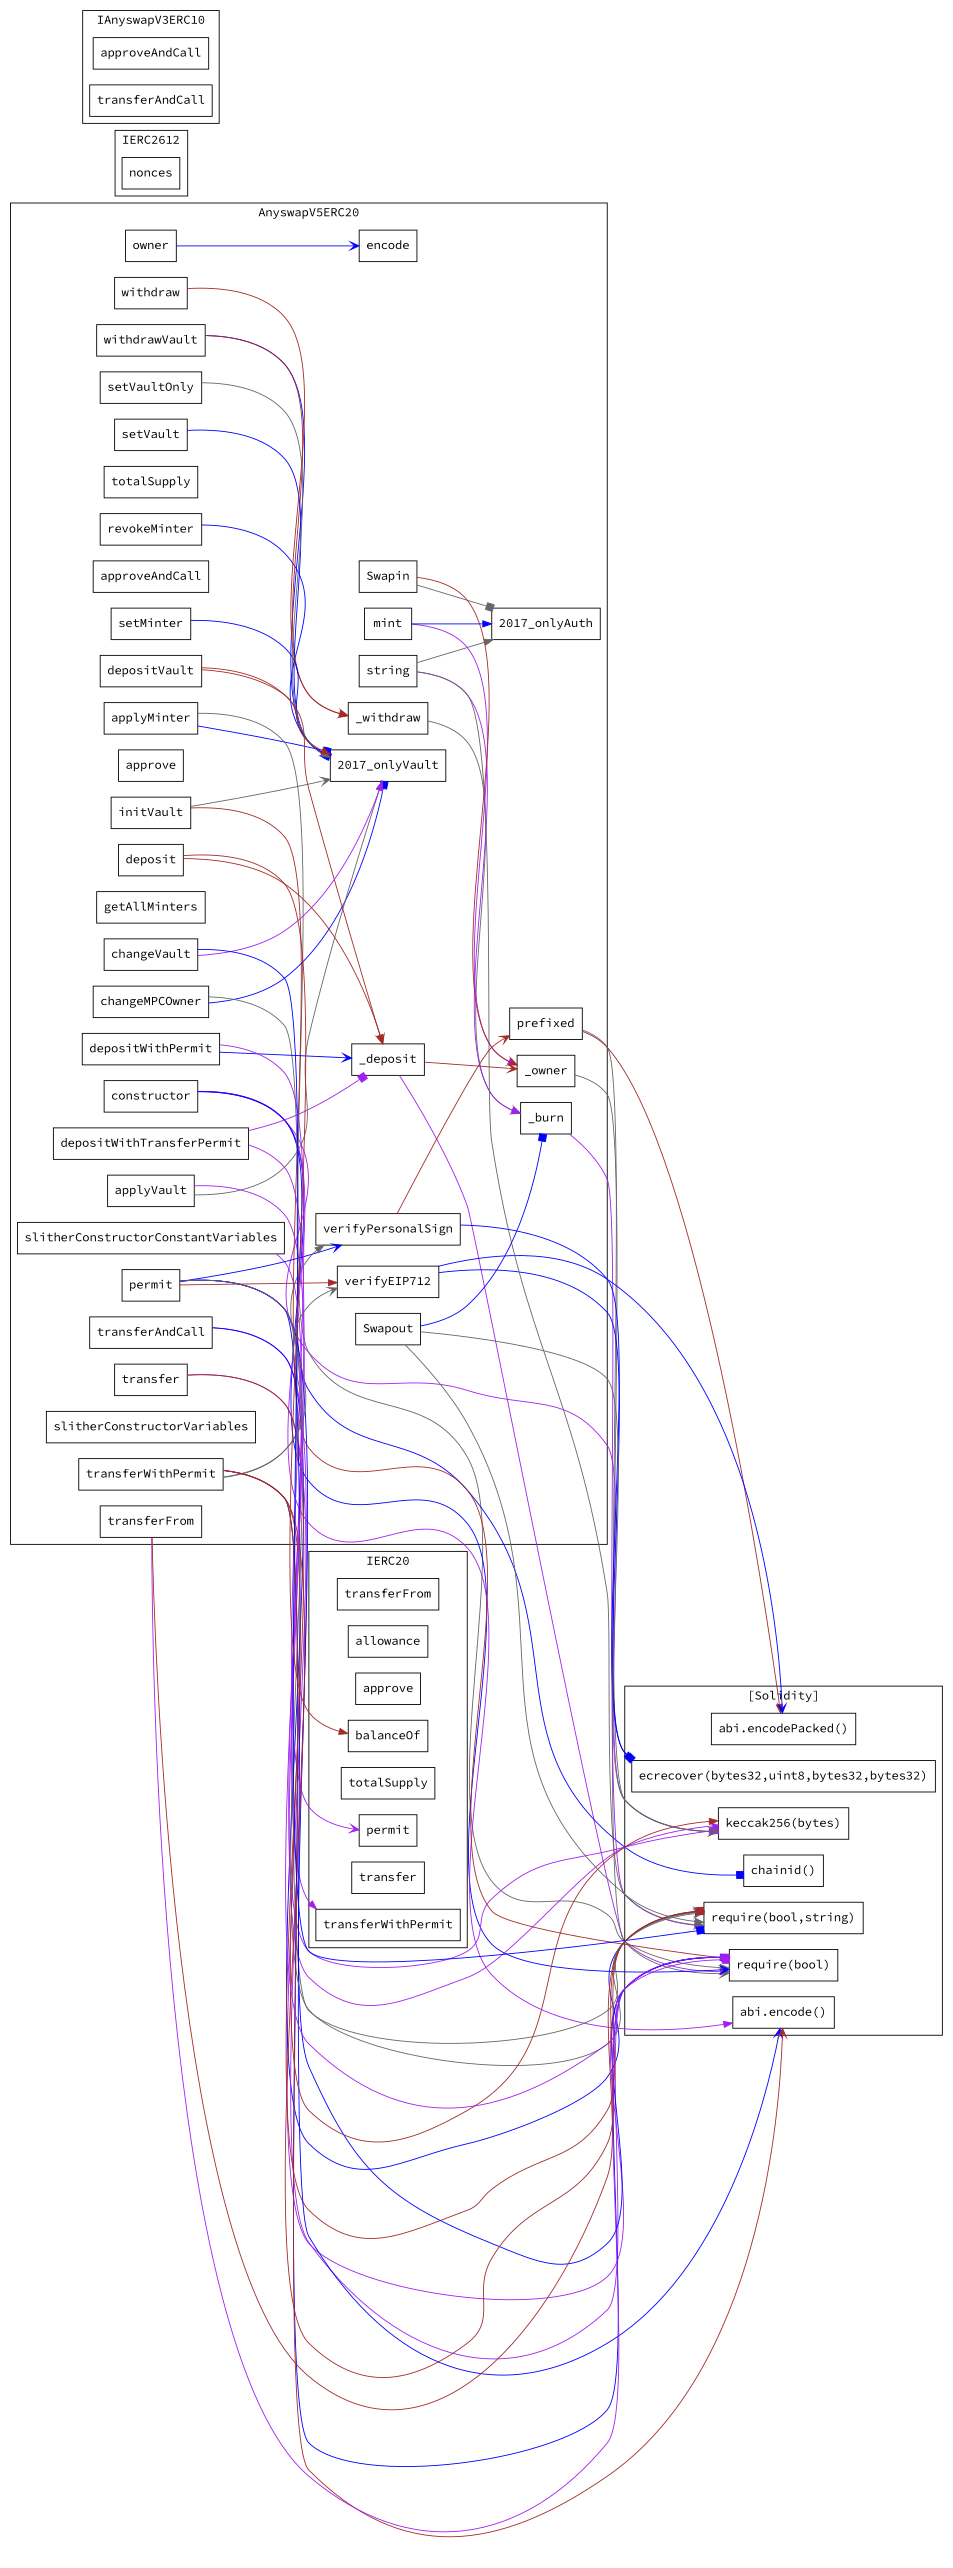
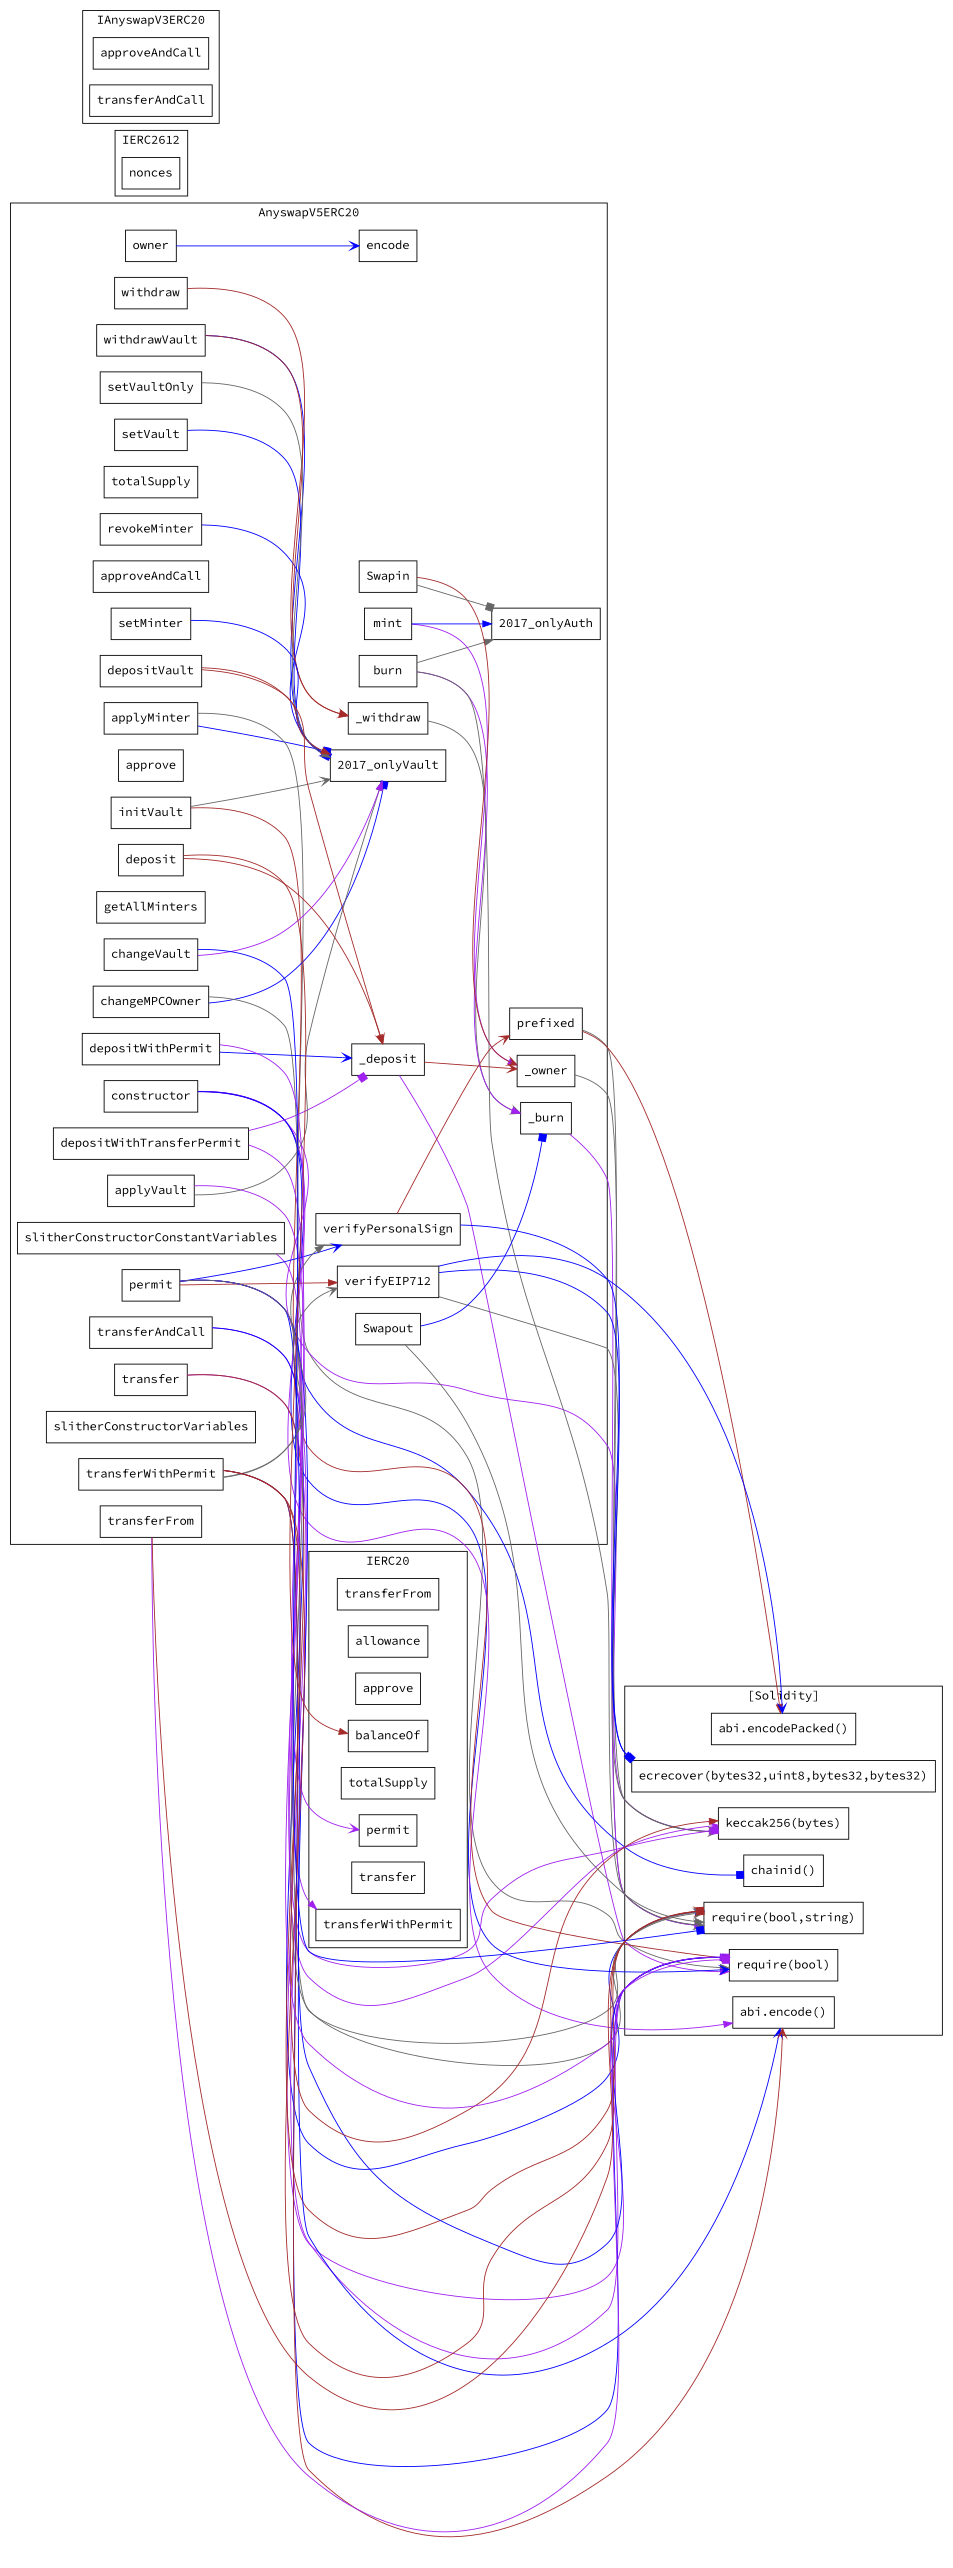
(151, 21) -> (151, 21)
(388, 671) -> (388, 671)
(594, 1369) -> (616, 1533)
(614, 1551) -> (614, 1514)
